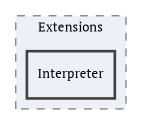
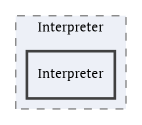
(71, 28) -> (71, 28)
